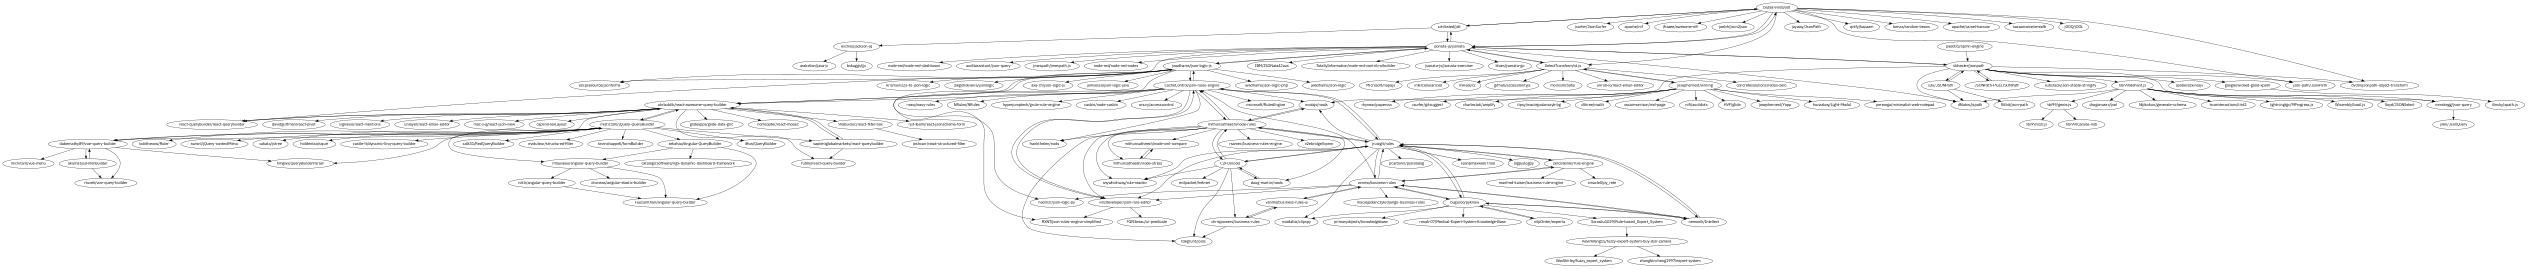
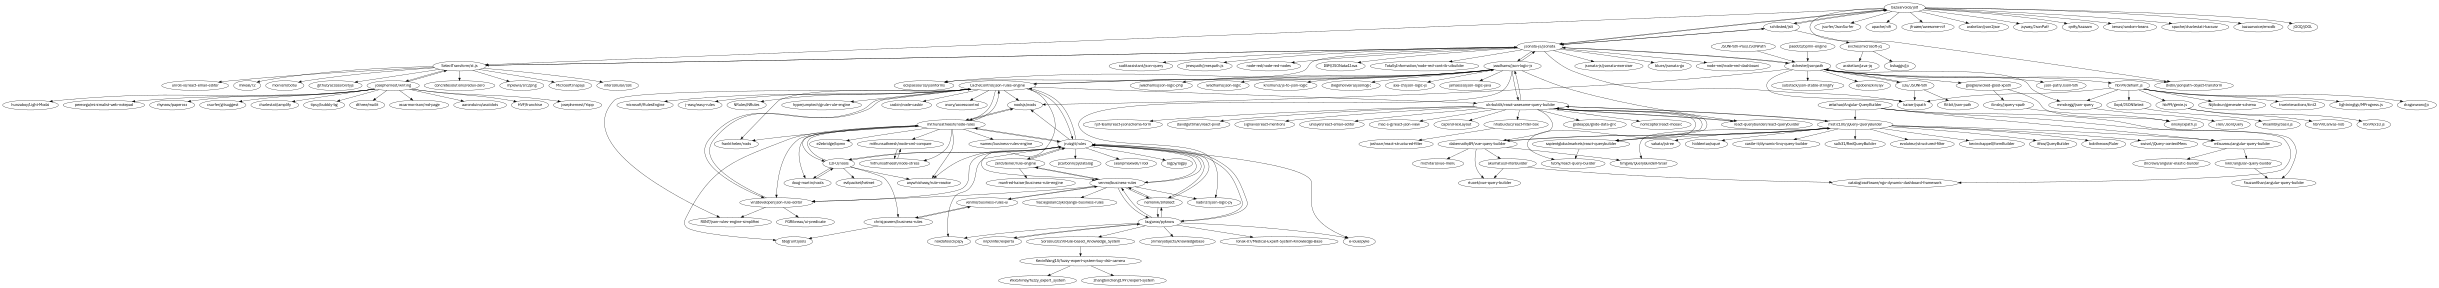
(1733, 27) -> (1984, 27)
(1971, 27) -> (2195, 27)
(2039, 46) -> none
(857, 47) -> (1865, 47)
(1980, 75) -> none
none -> (522, 86)
(2240, 95) -> (2202, 115)
(1539, 105) -> (324, 105)
(1696, 105) -> (480, 105)
(1732, 105) -> (530, 105)
(1970, 105) -> (1915, 105)
none -> (2008, 105)
(2103, 105) -> (2417, 105)
(1298, 124) -> (987, 156)
(660, 134) -> (1855, 114)
(90, 155) -> (1678, 178)
(643, 173) -> none
(1602, 183) -> none
(1210, 201) -> none
(1627, 222) -> (1081, 242)
none -> (1359, 242)
